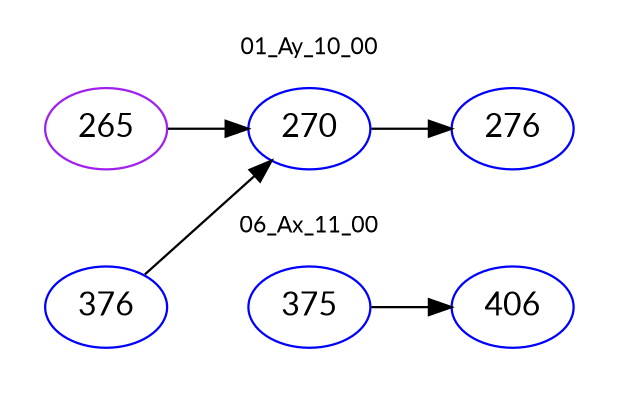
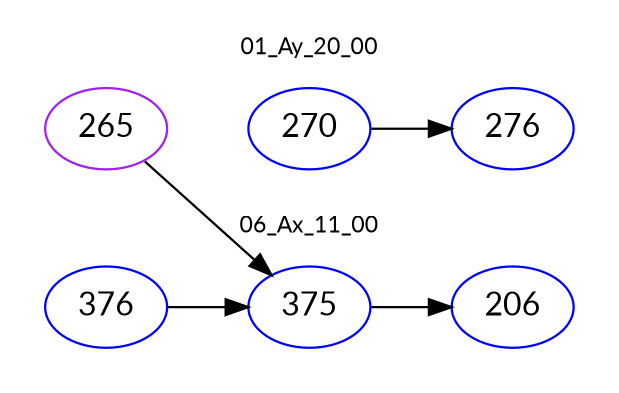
(309, 49) -> (309, 49)
(197, 129) -> (211, 221)
(200, 225) -> (197, 307)
(513, 307) -> (513, 307)
